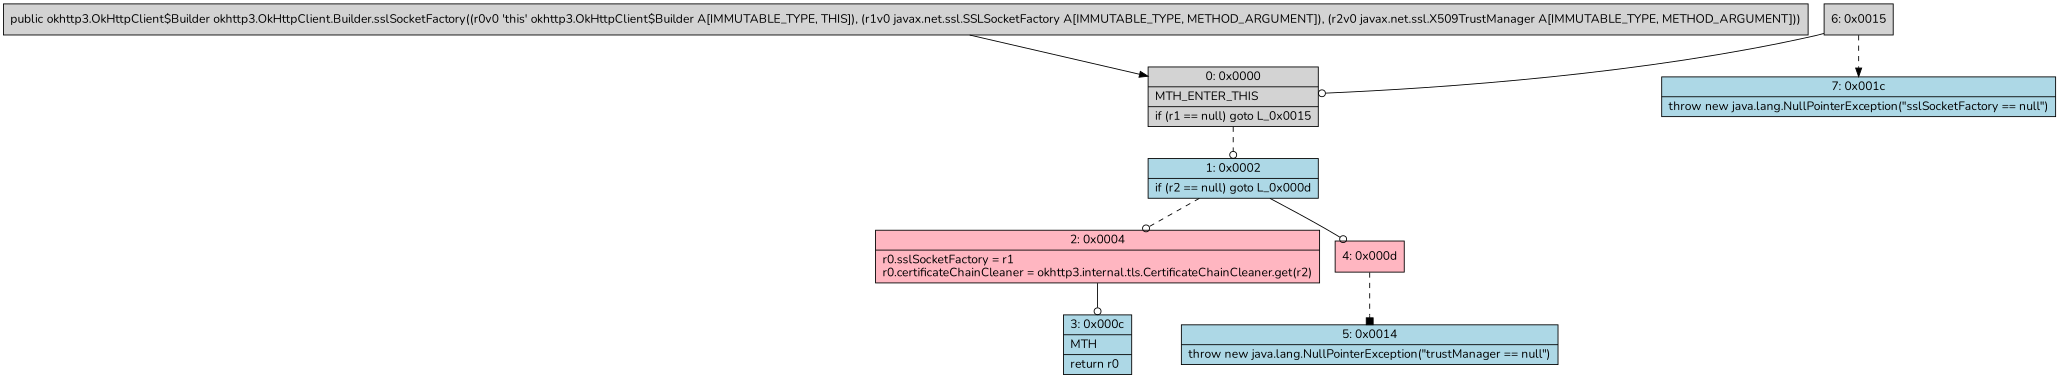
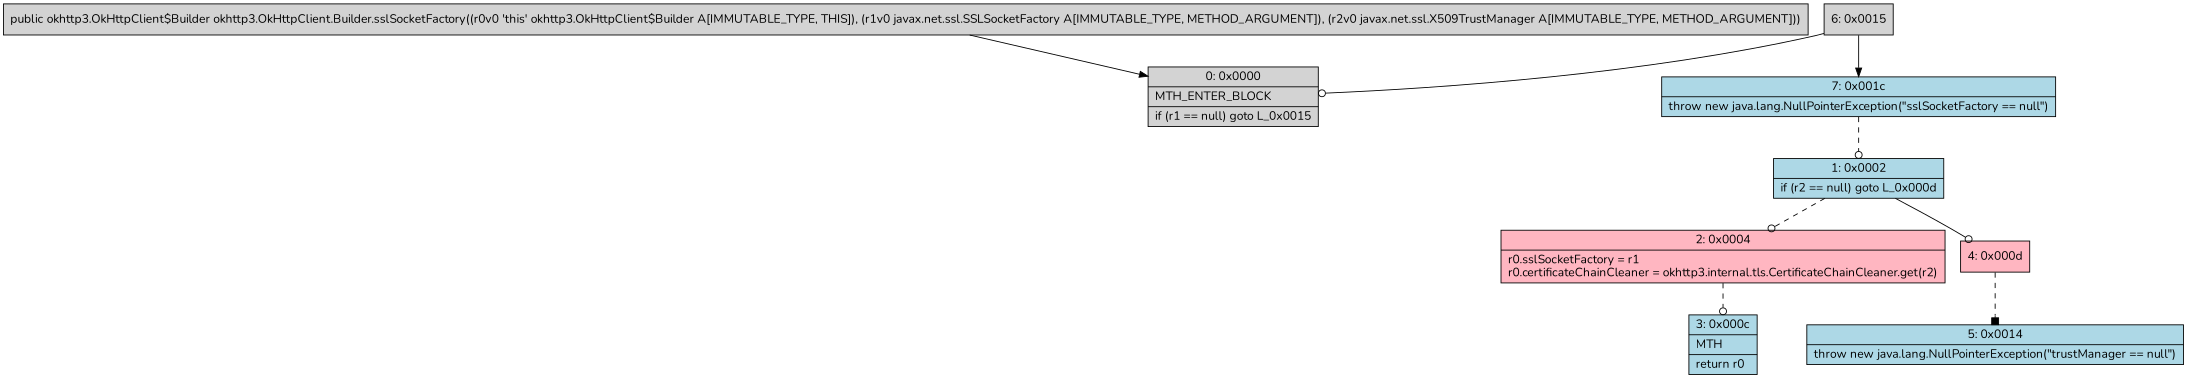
(1859, 52) -> (1859, 52)
(1207, 96) -> (1214, 96)
(1233, 139) -> (1859, 134)
(1098, 295) -> (1723, 295)
